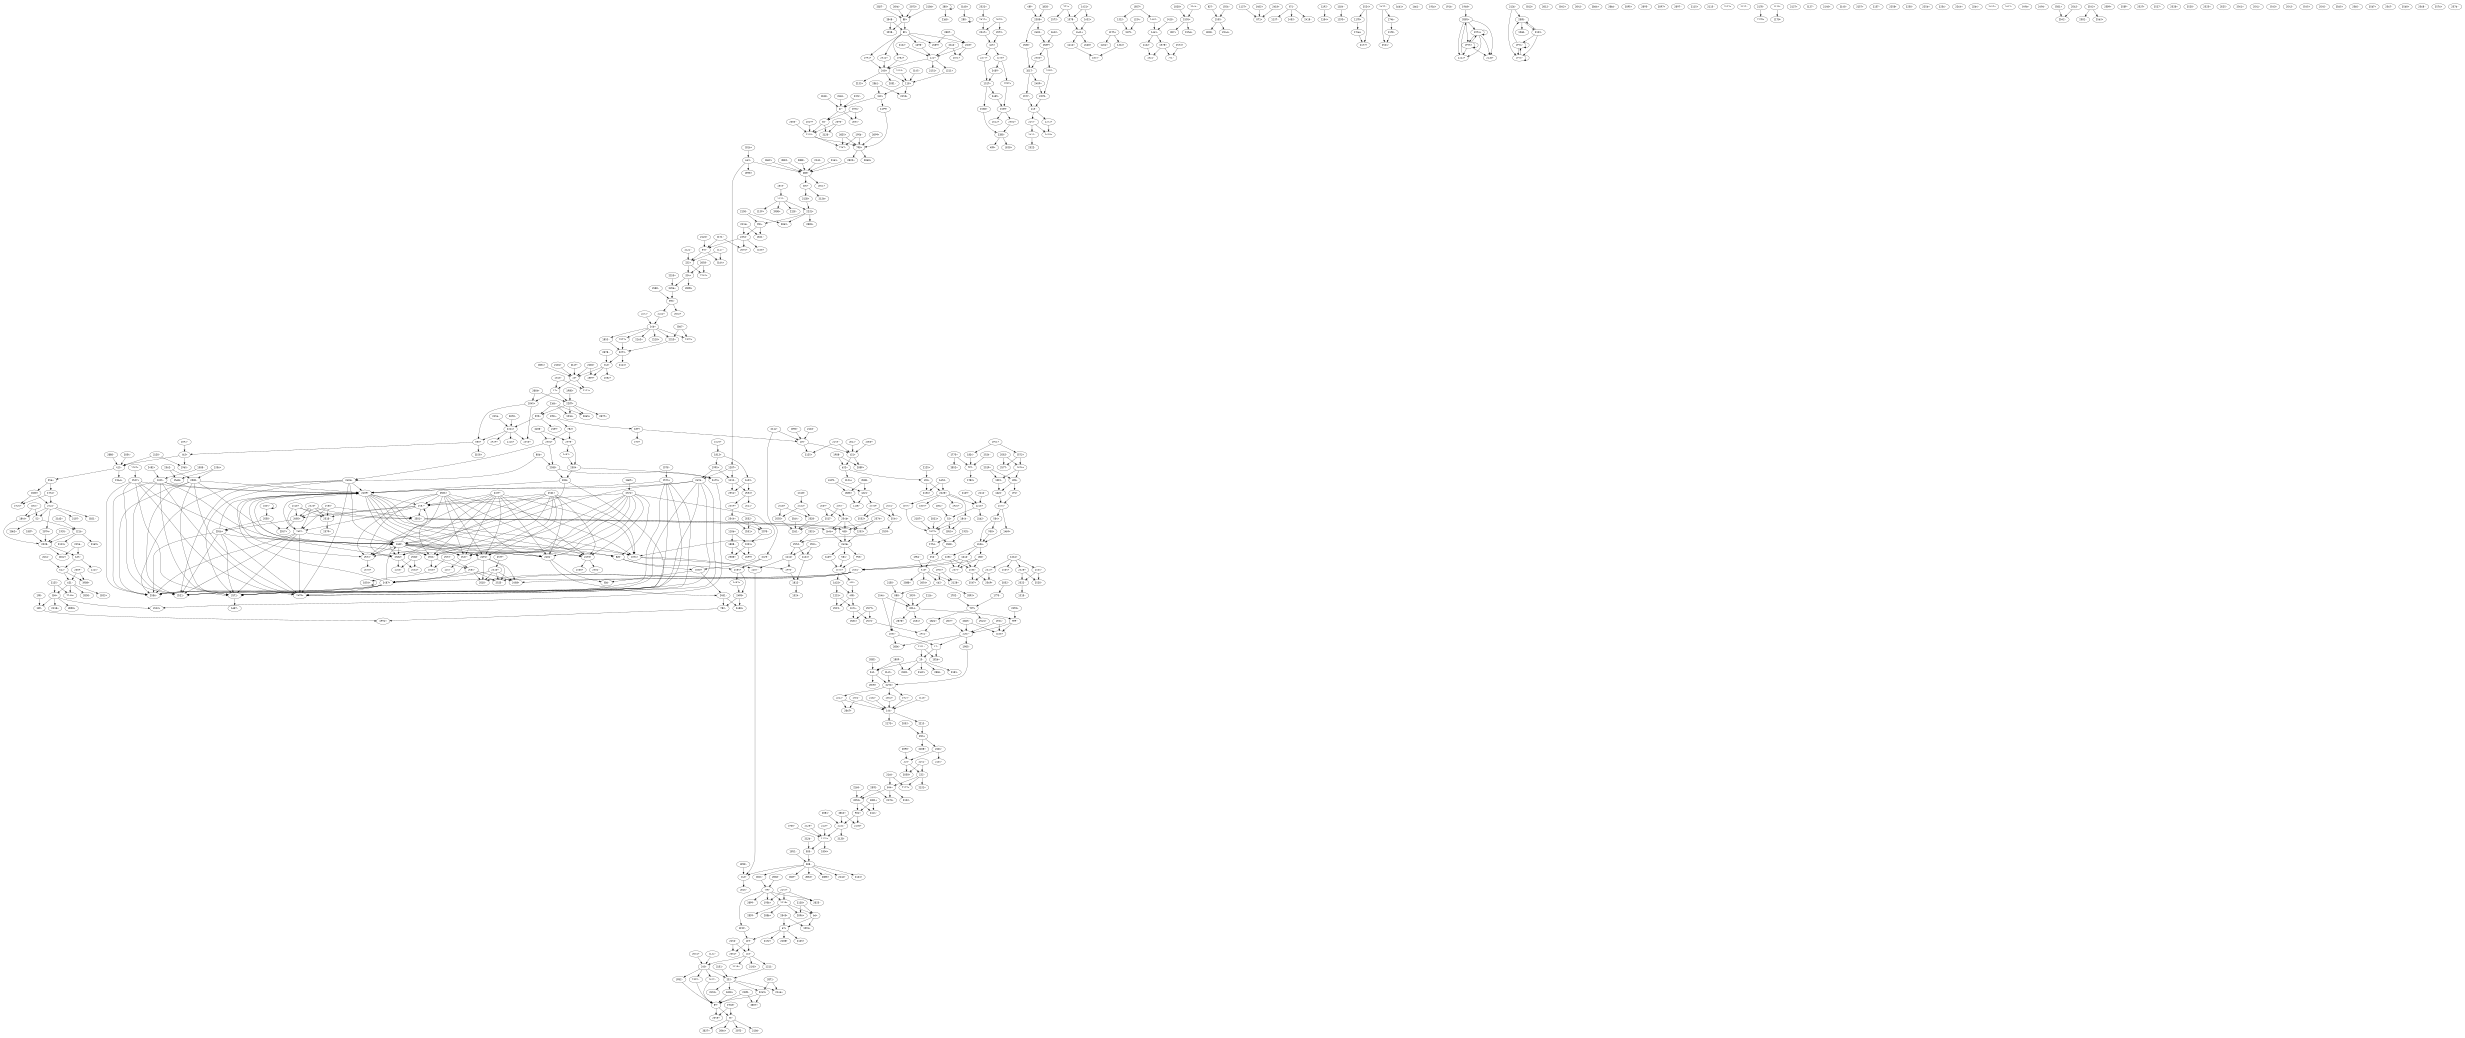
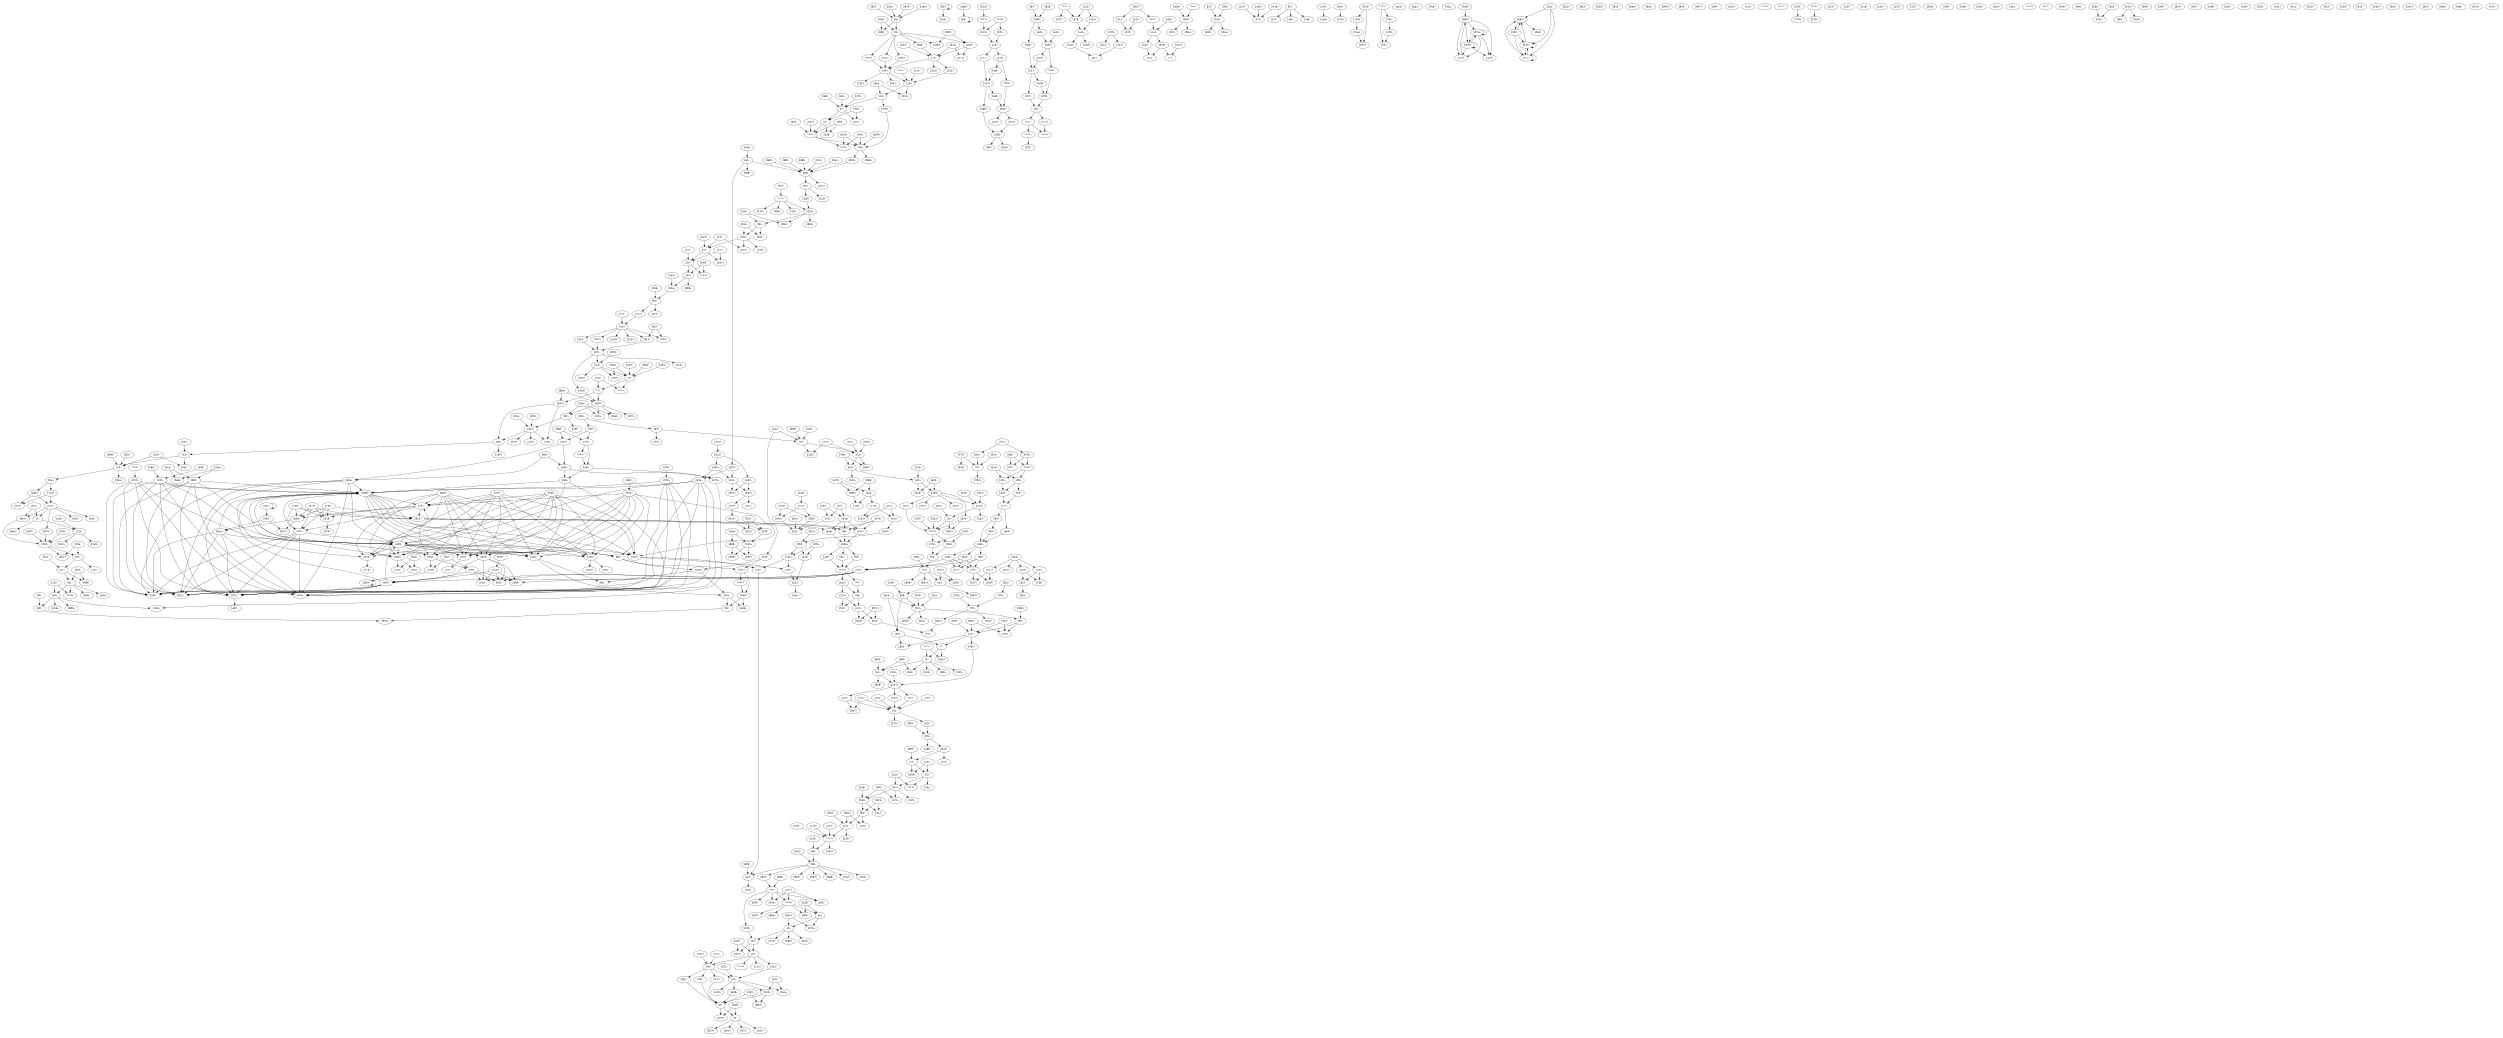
none -> (1549, 30)
none -> (1508, 40)
none -> (577, 368)
